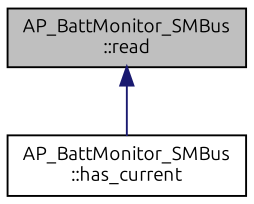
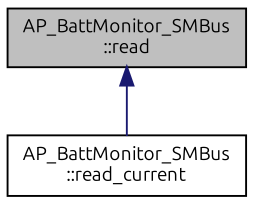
(127, 166) -> (127, 166)
